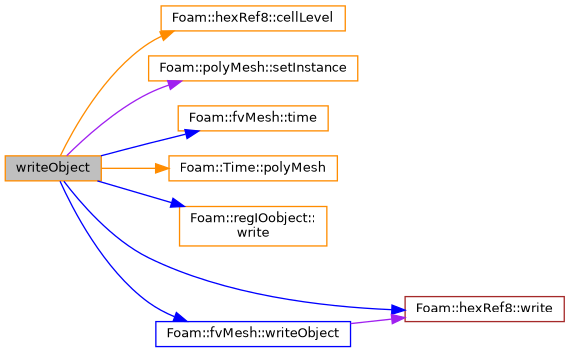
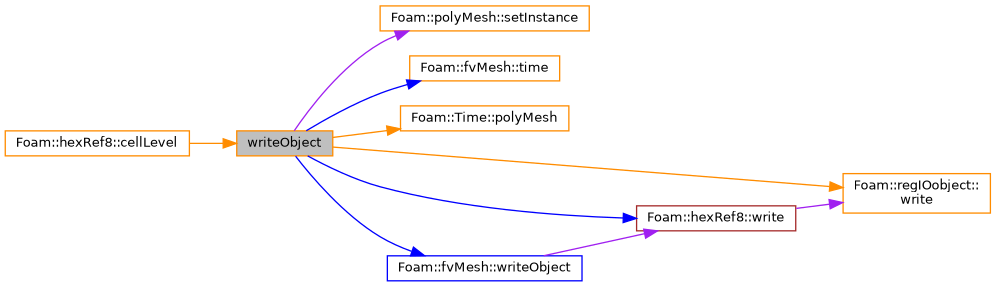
(102, 88) -> (206, 143)
(135, 192) -> (581, 167)
none -> (813, 206)
